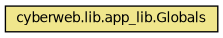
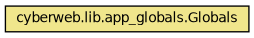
(112, 19) -> (127, 19)
